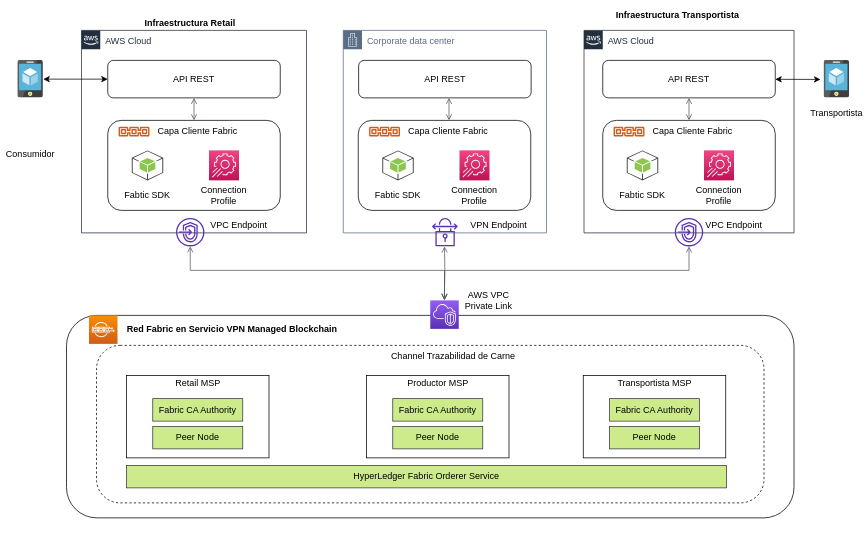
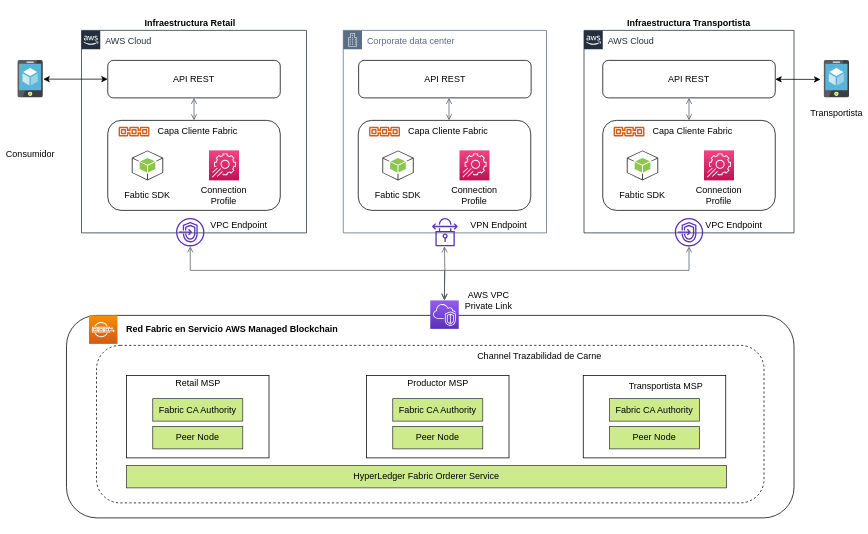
(678, 15) -> (689, 23)
(232, 330) -> (232, 330)
(479, 357) -> (565, 357)
(654, 383) -> (666, 387)
